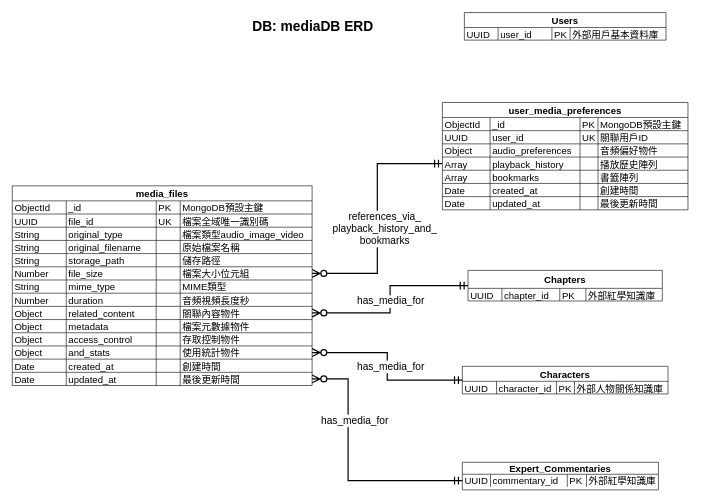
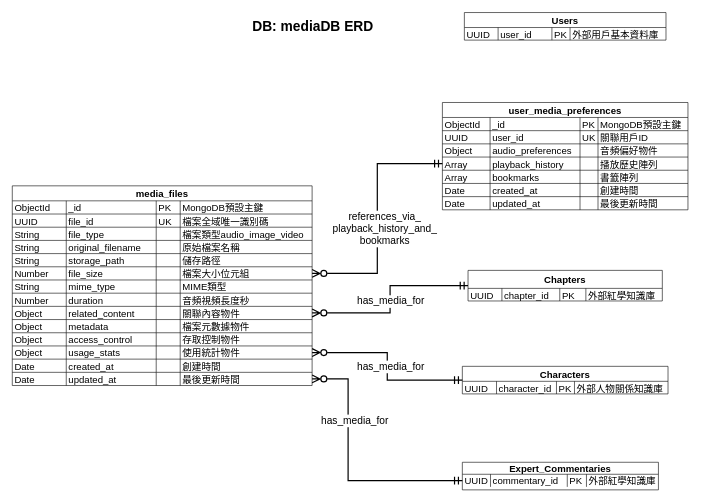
(100, 234) -> (90, 234)
(93, 353) -> (98, 353)
